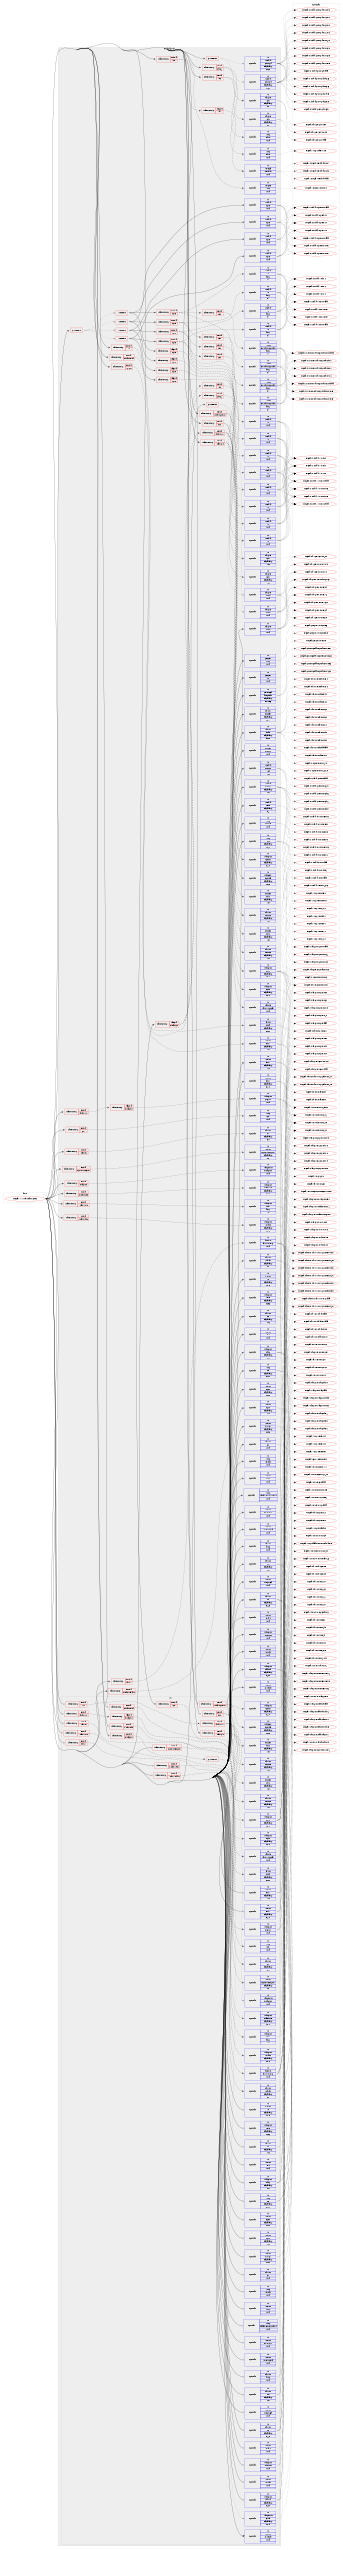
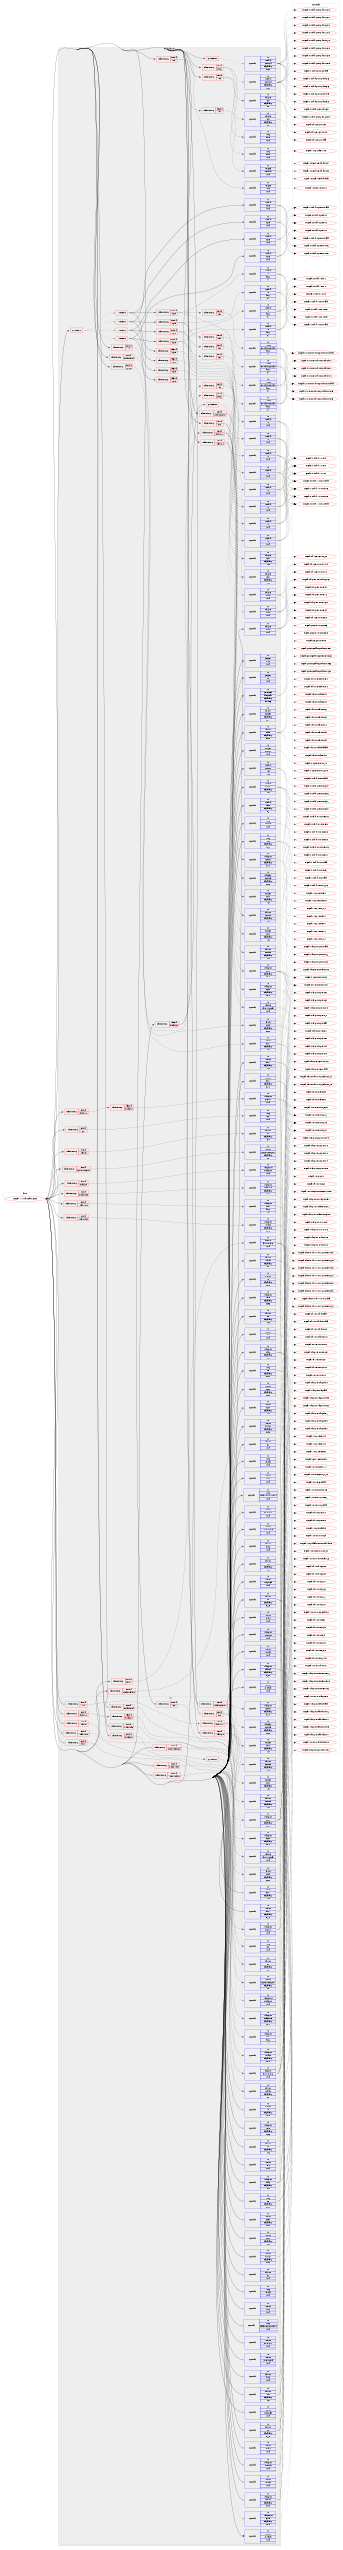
none -> (316, 117)
(316, 294) -> (316, 294)
(316, 474) -> (316, 474)
